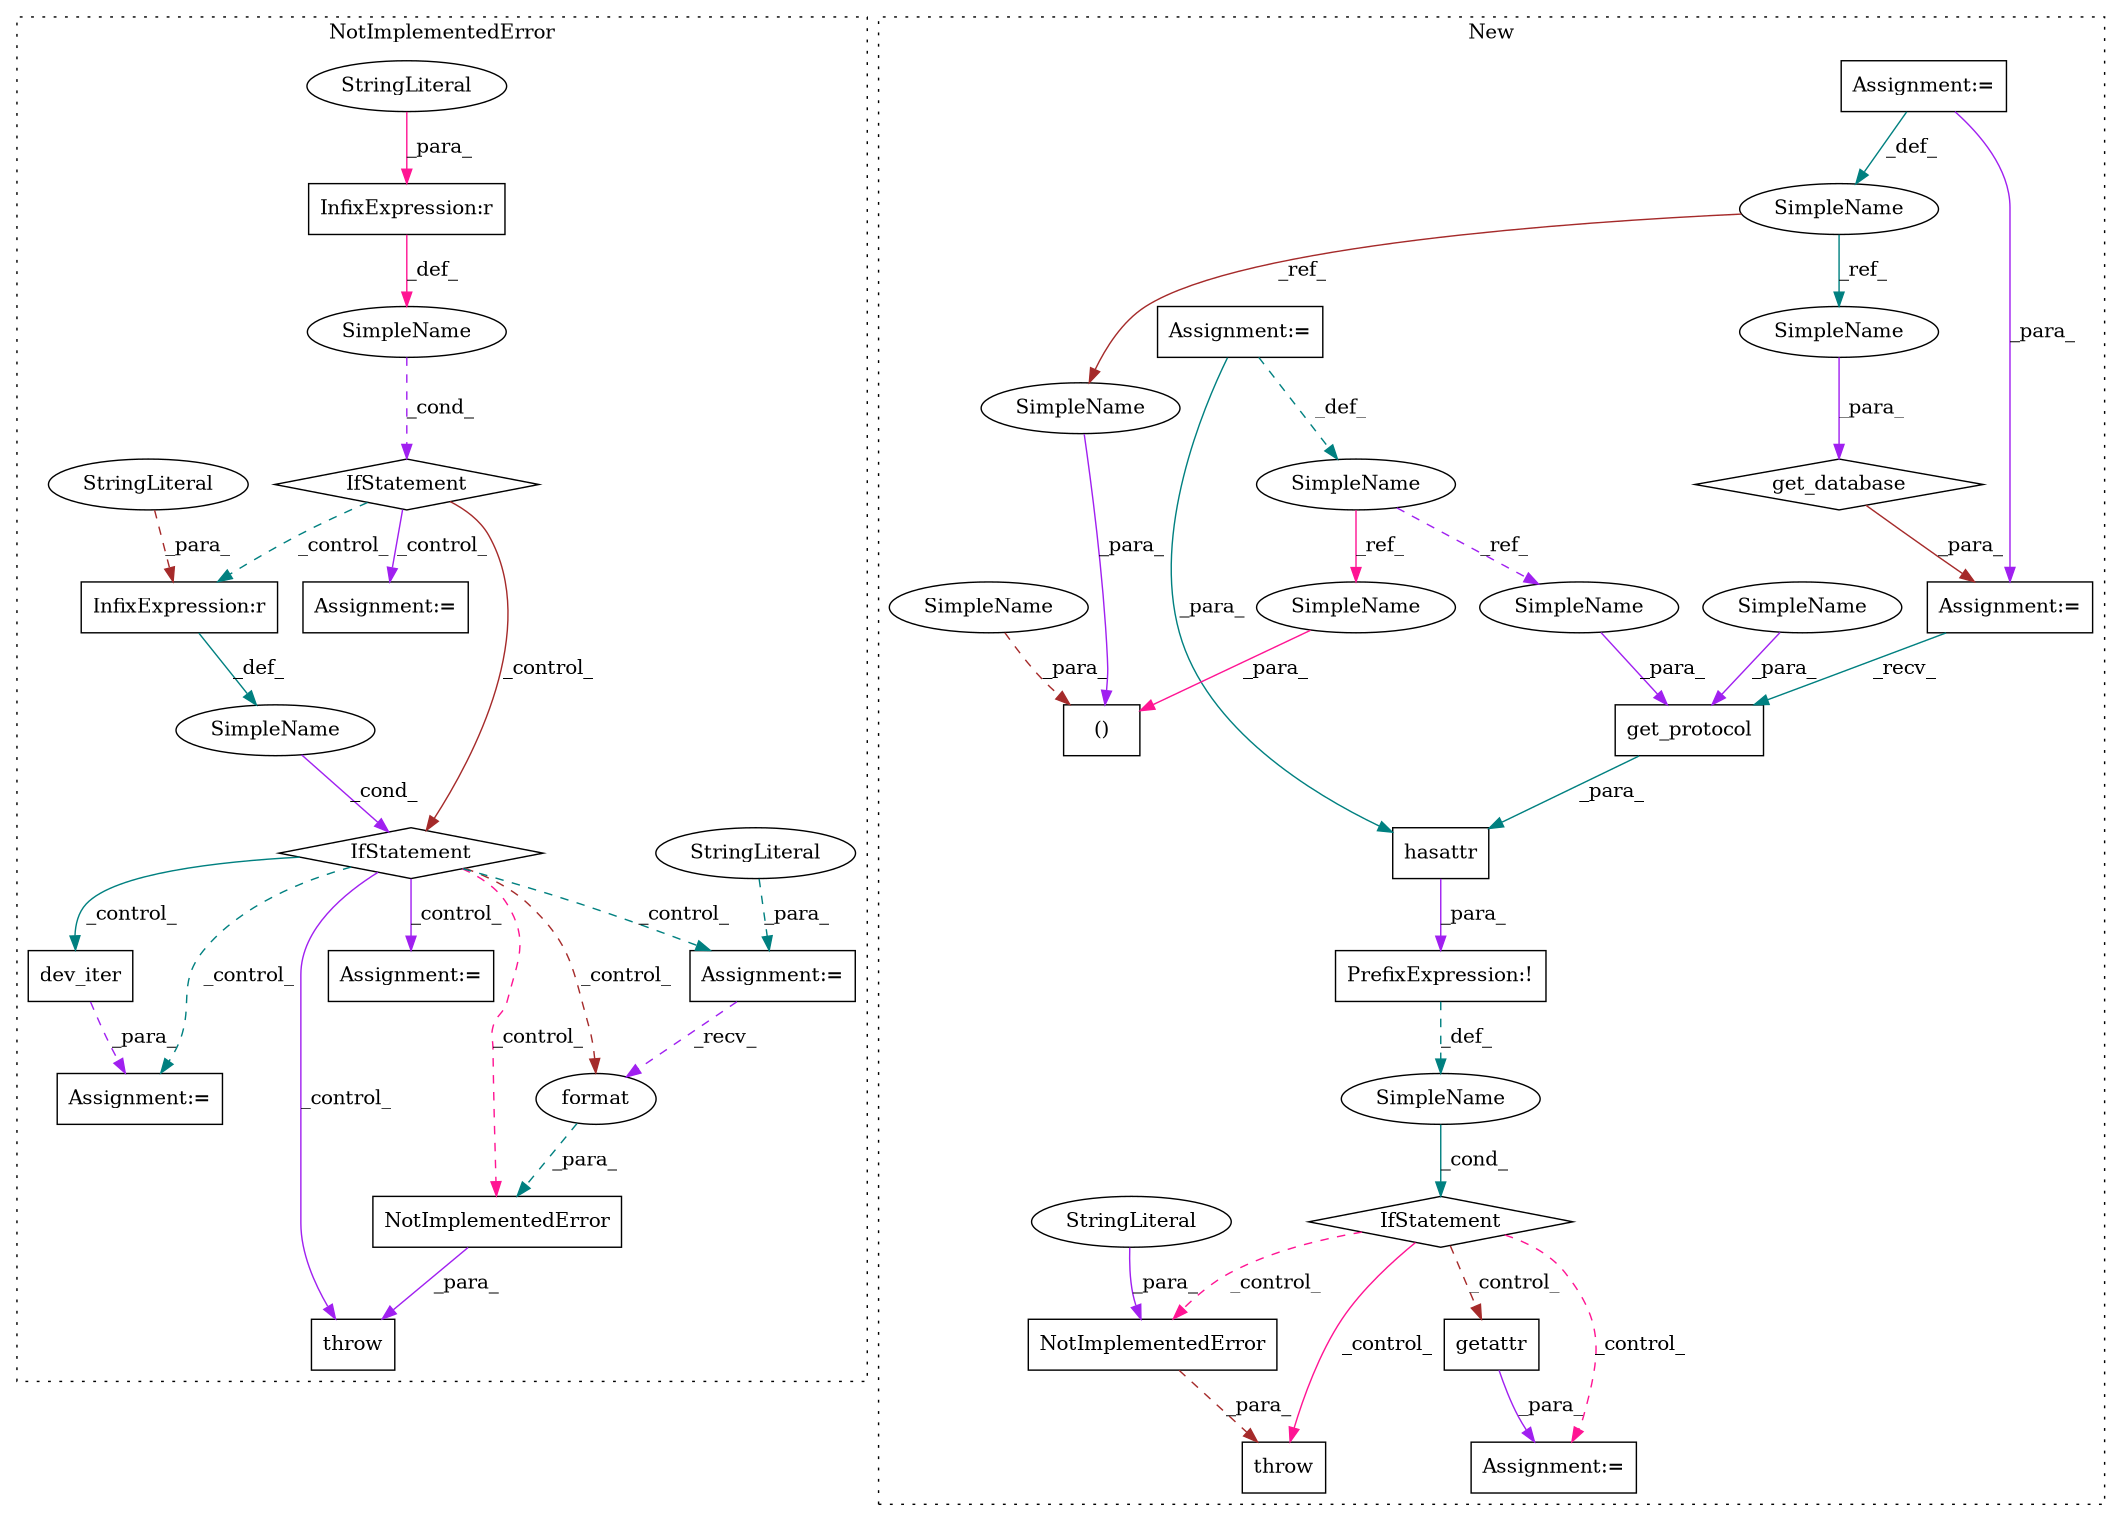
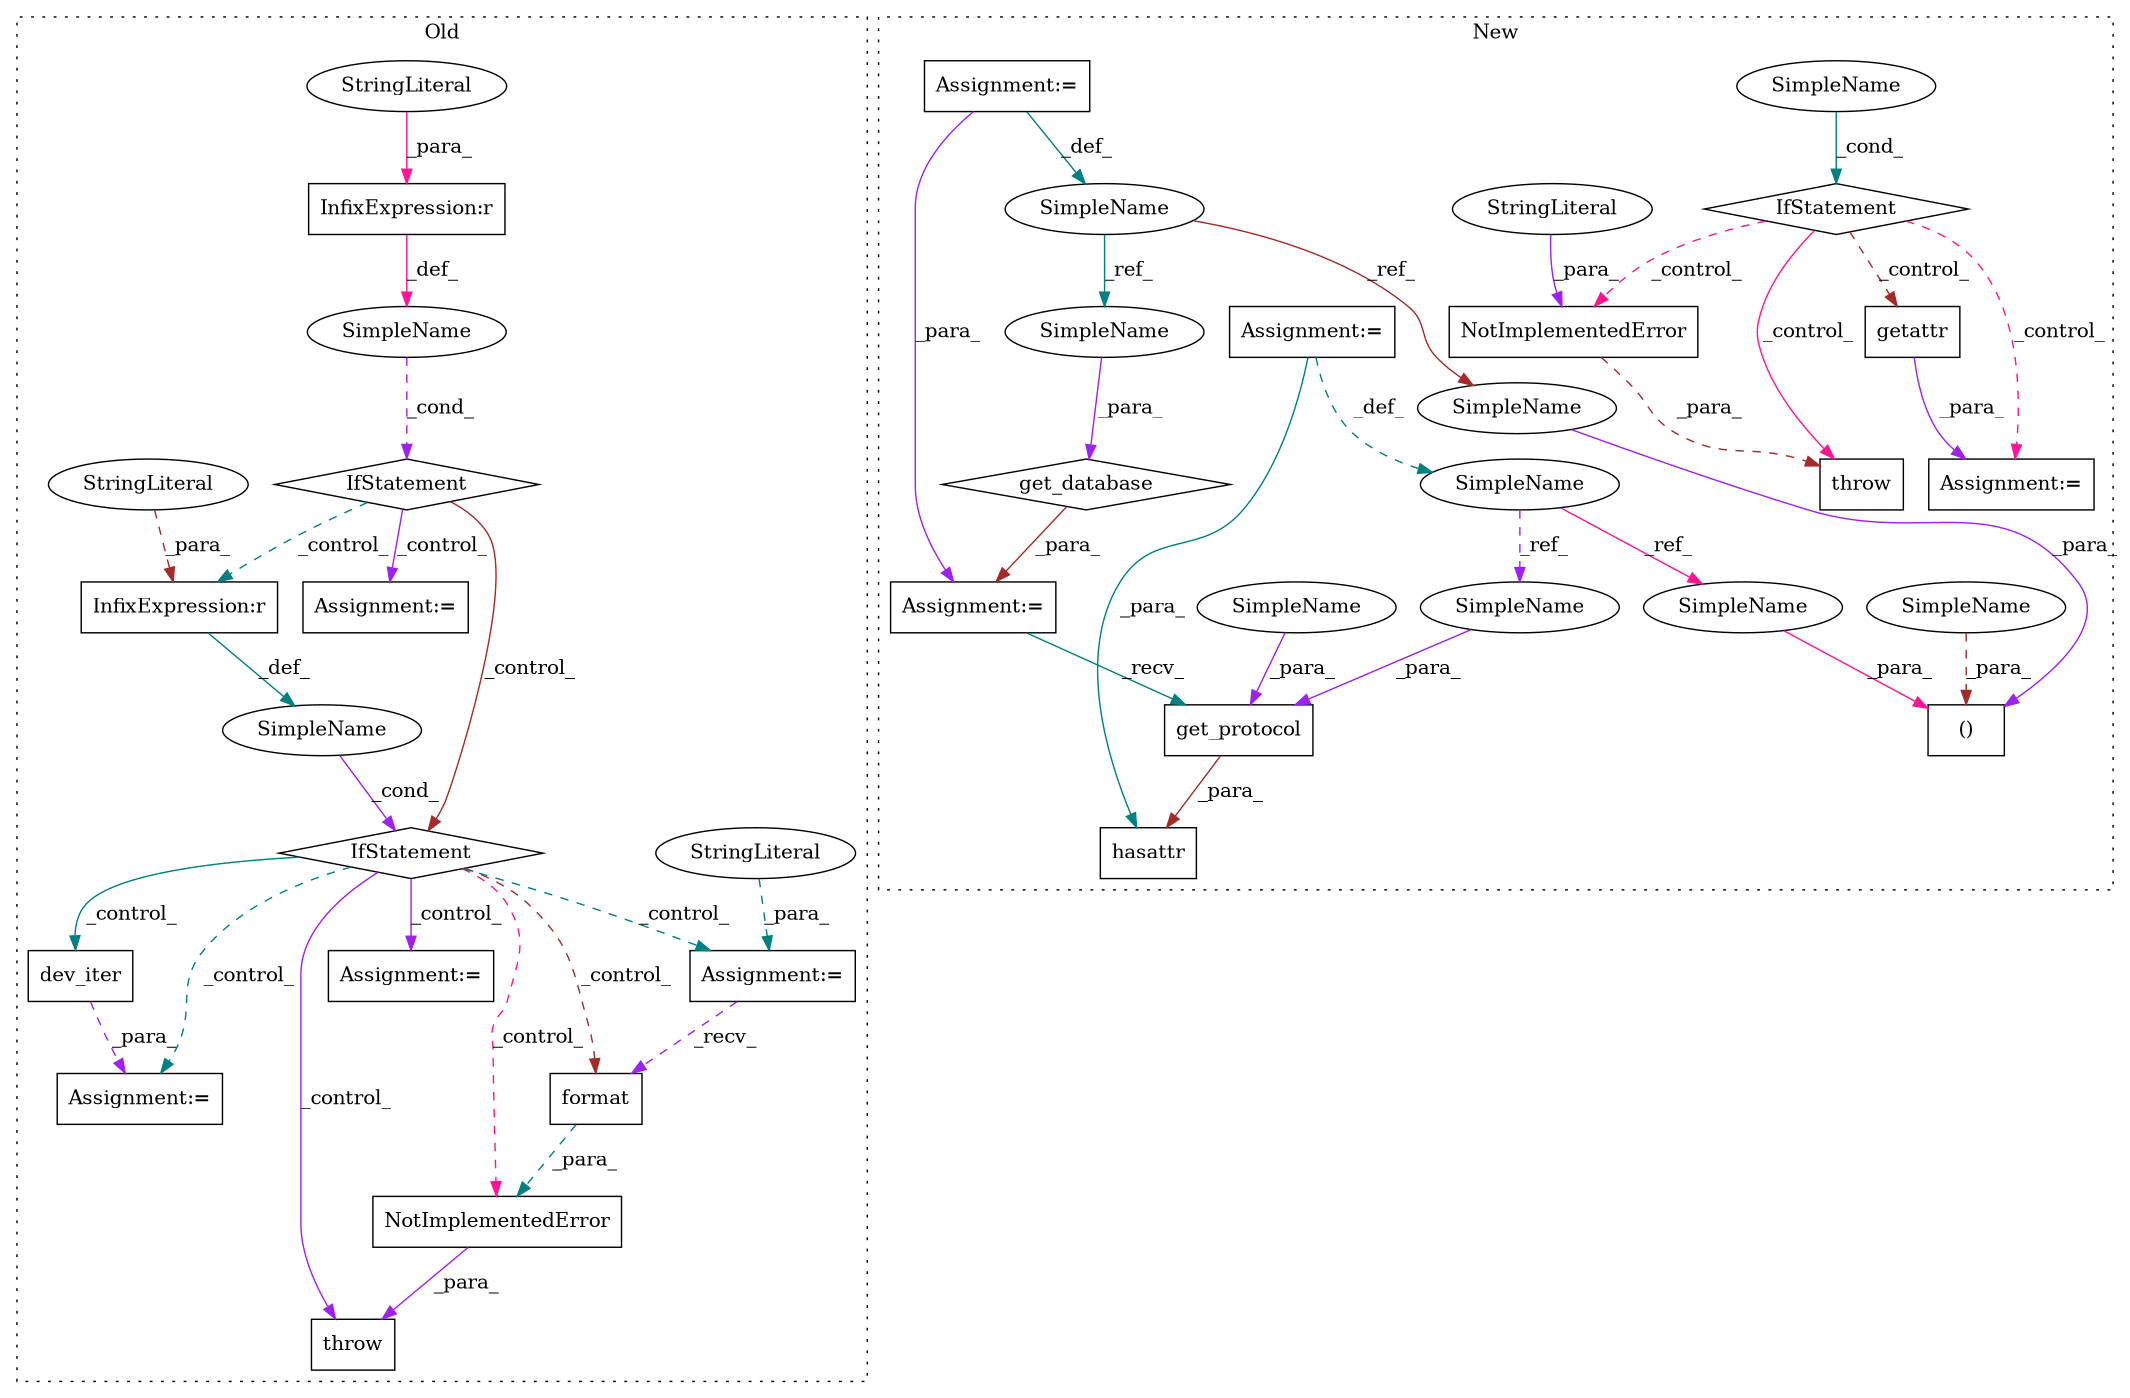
(442, 33) -> (442, 33)
(1571, 789) -> (1198, 786)
(1441, 976) -> none
(596, 1099) -> (596, 1099)
